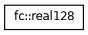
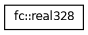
(44, 17) -> (44, 17)
